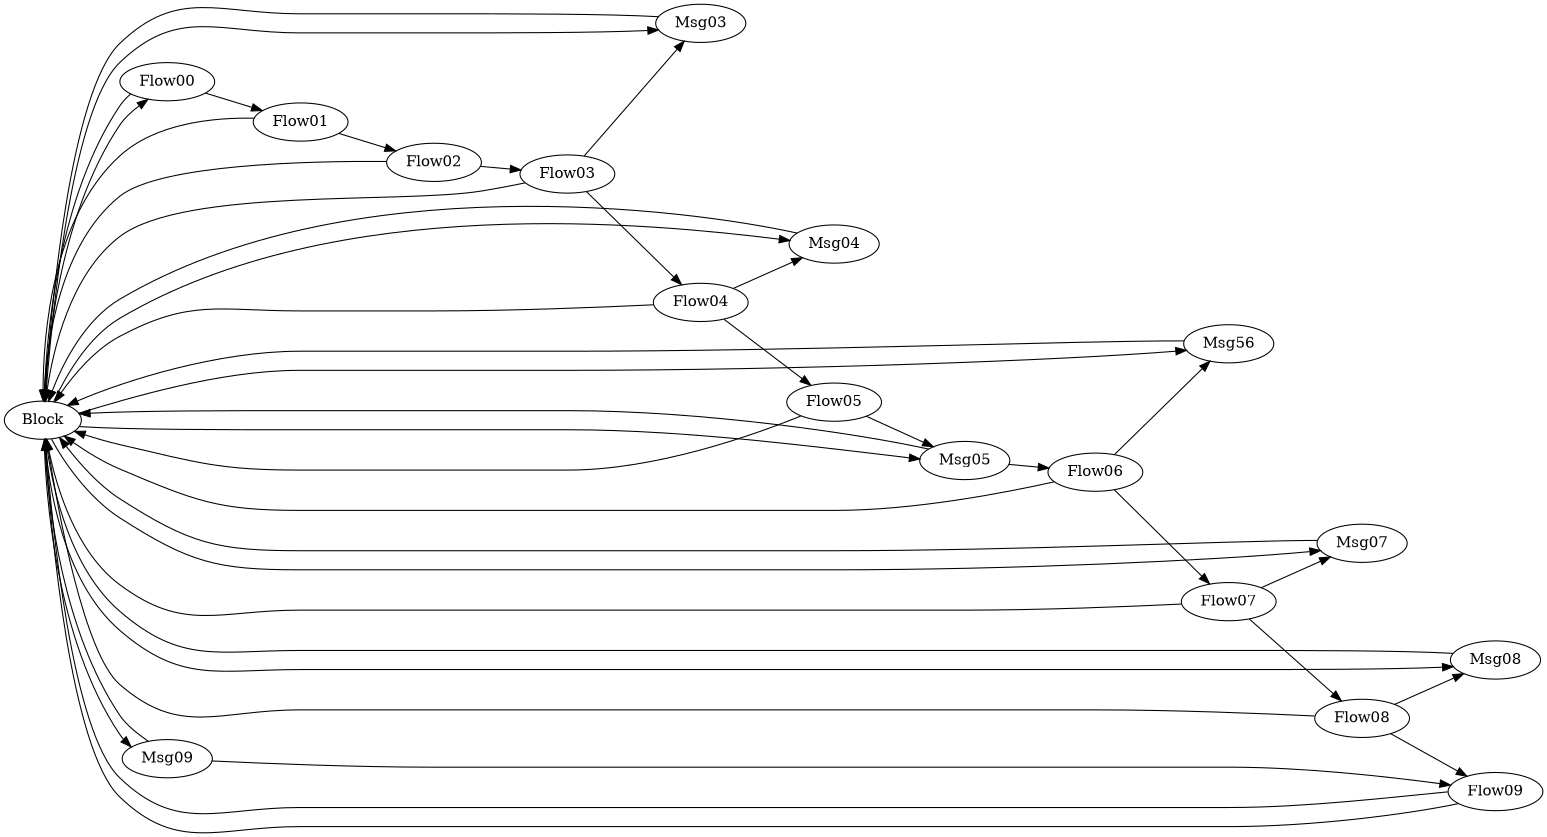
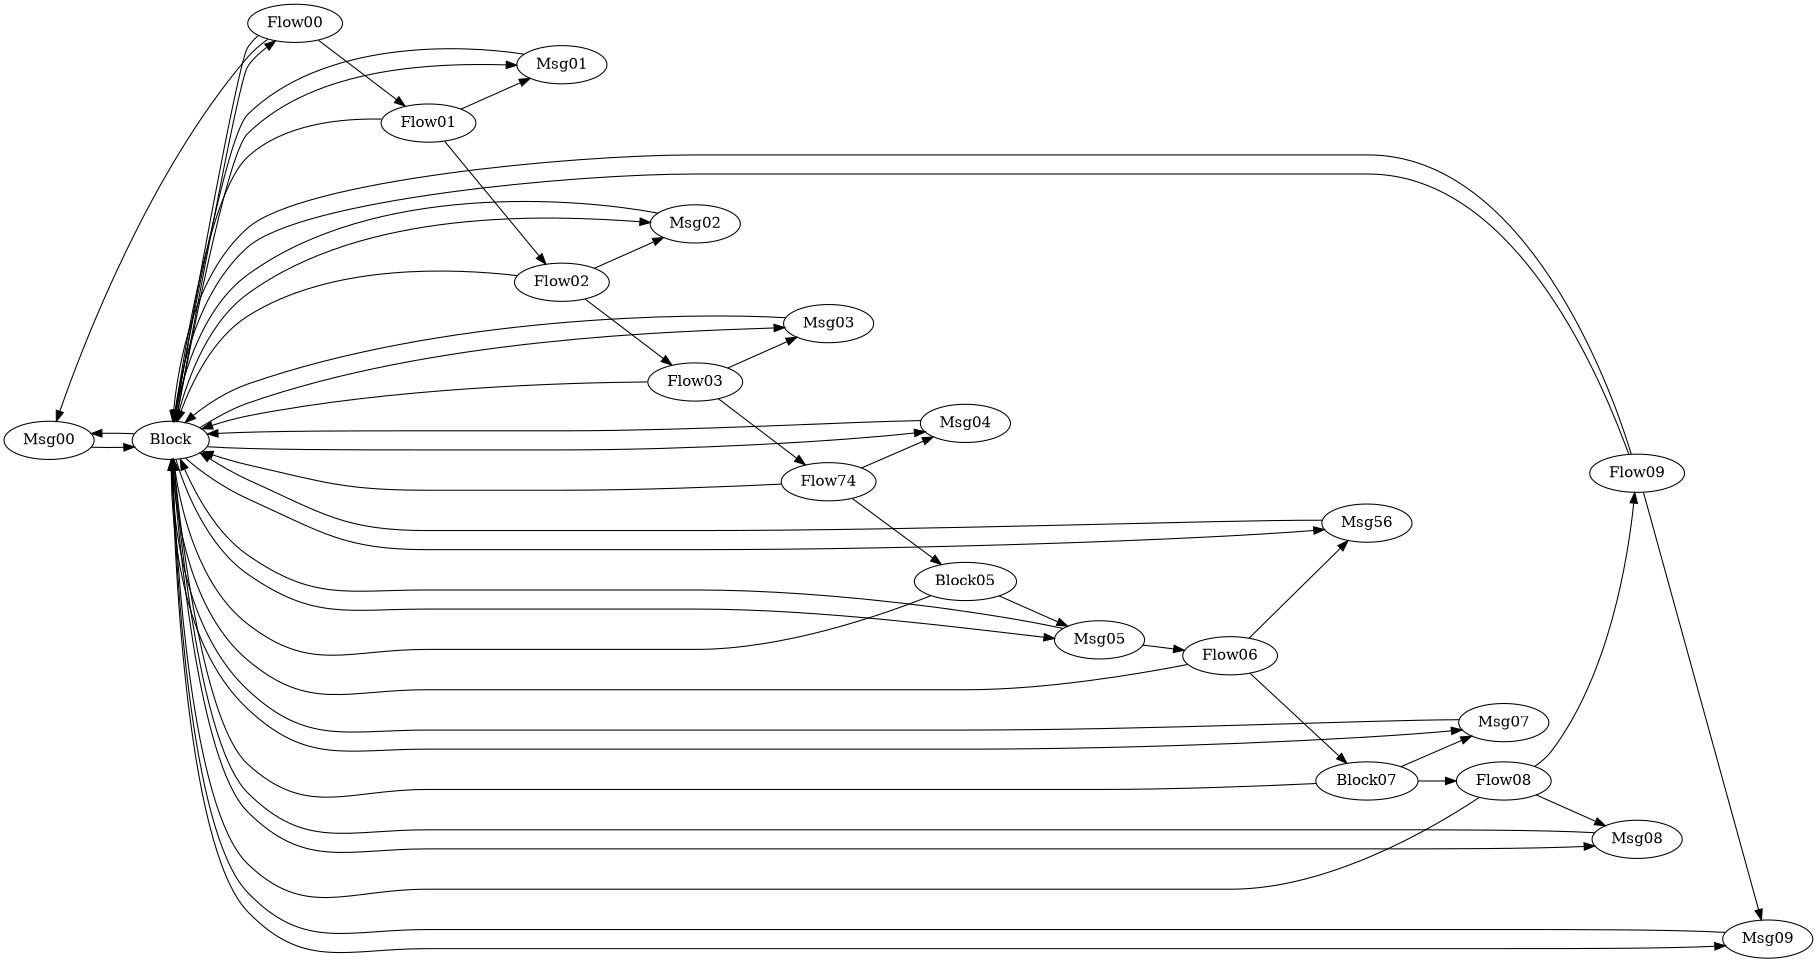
none -> (562, 65)
none -> (695, 224)
(701, 302) -> (829, 482)
(834, 402) -> (965, 581)
none -> (49, 440)
(1229, 602) -> (1367, 781)
(826, 767) -> (1701, 701)
